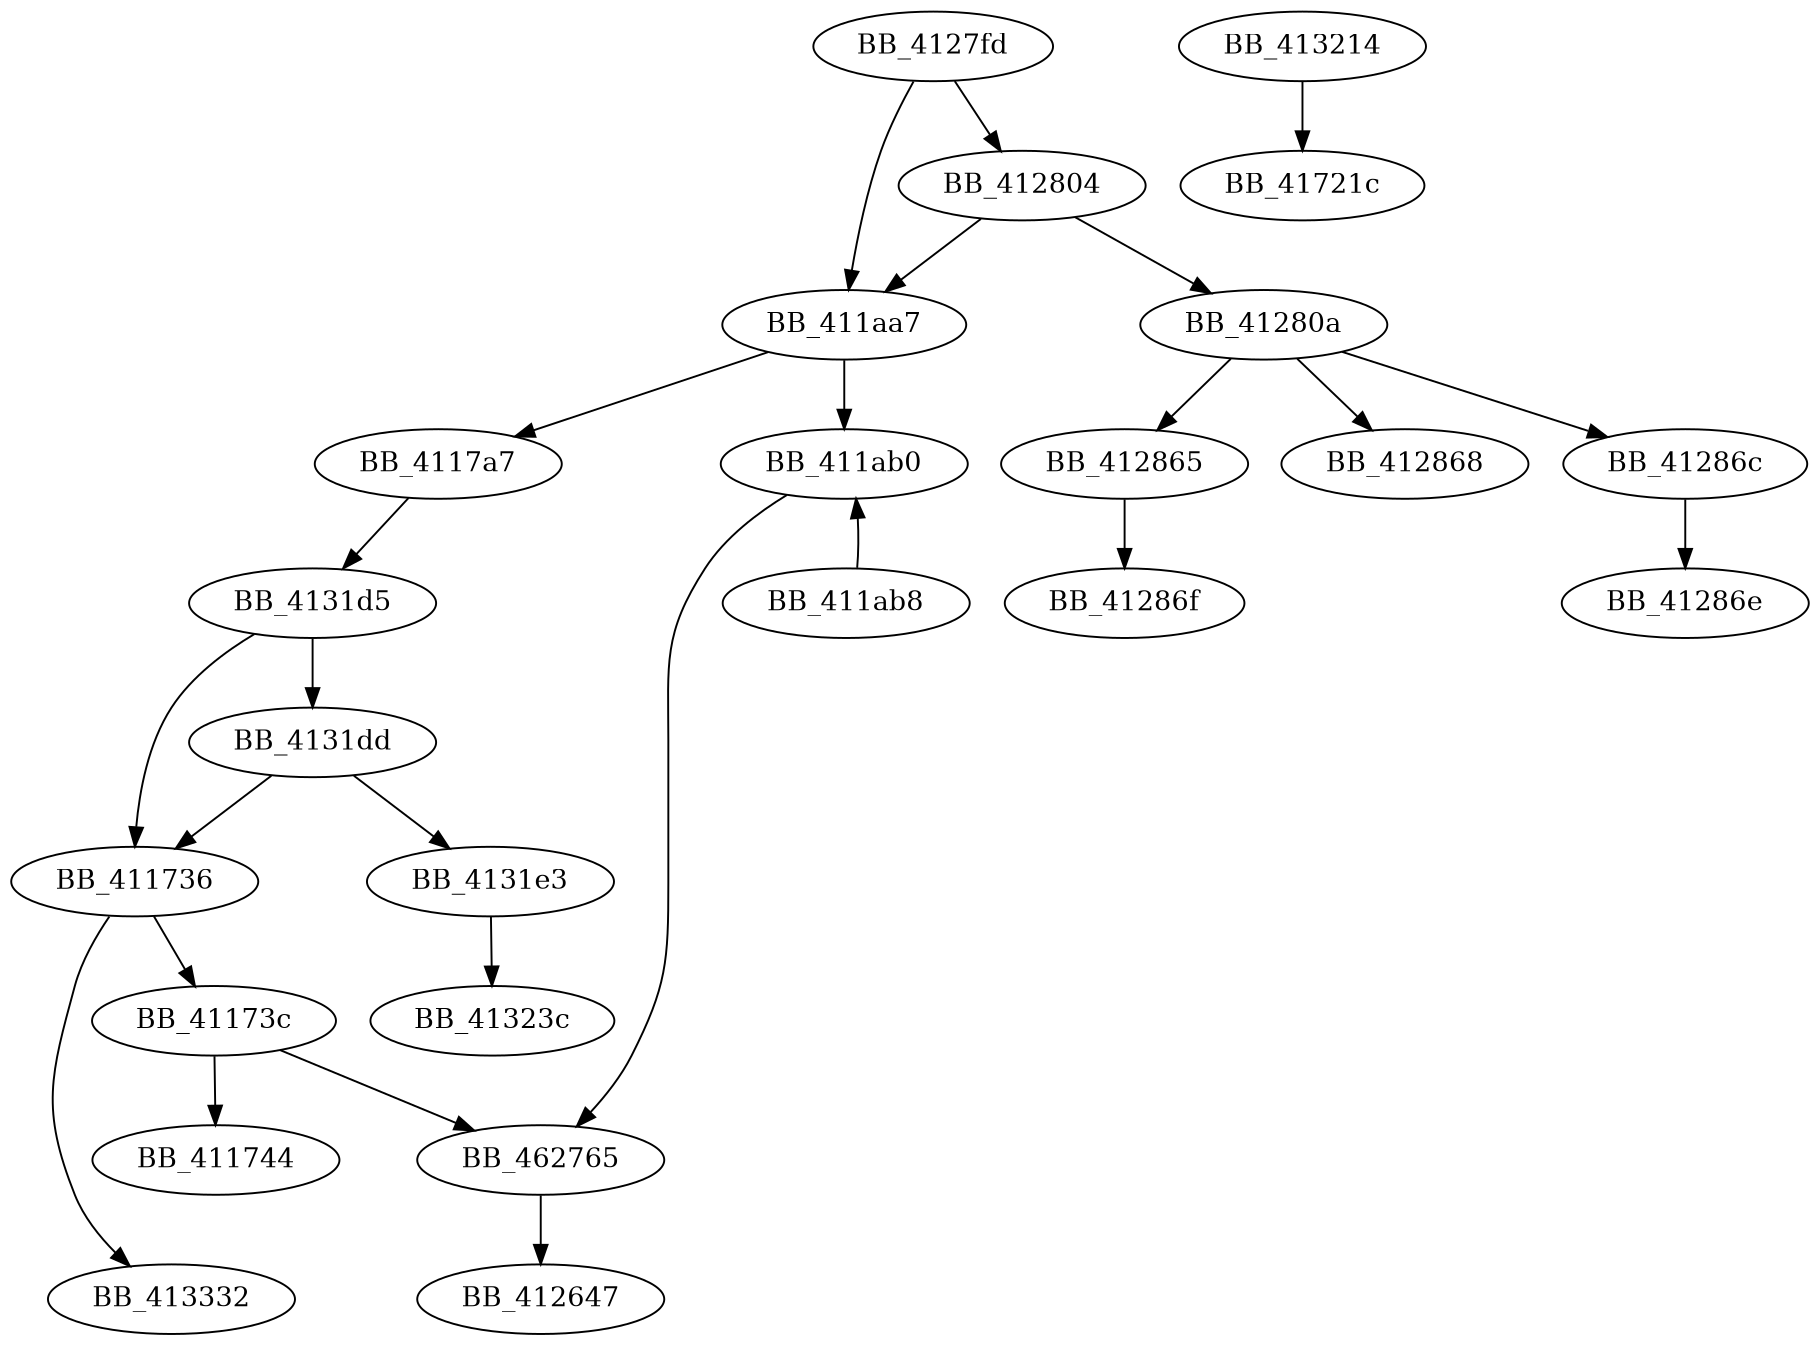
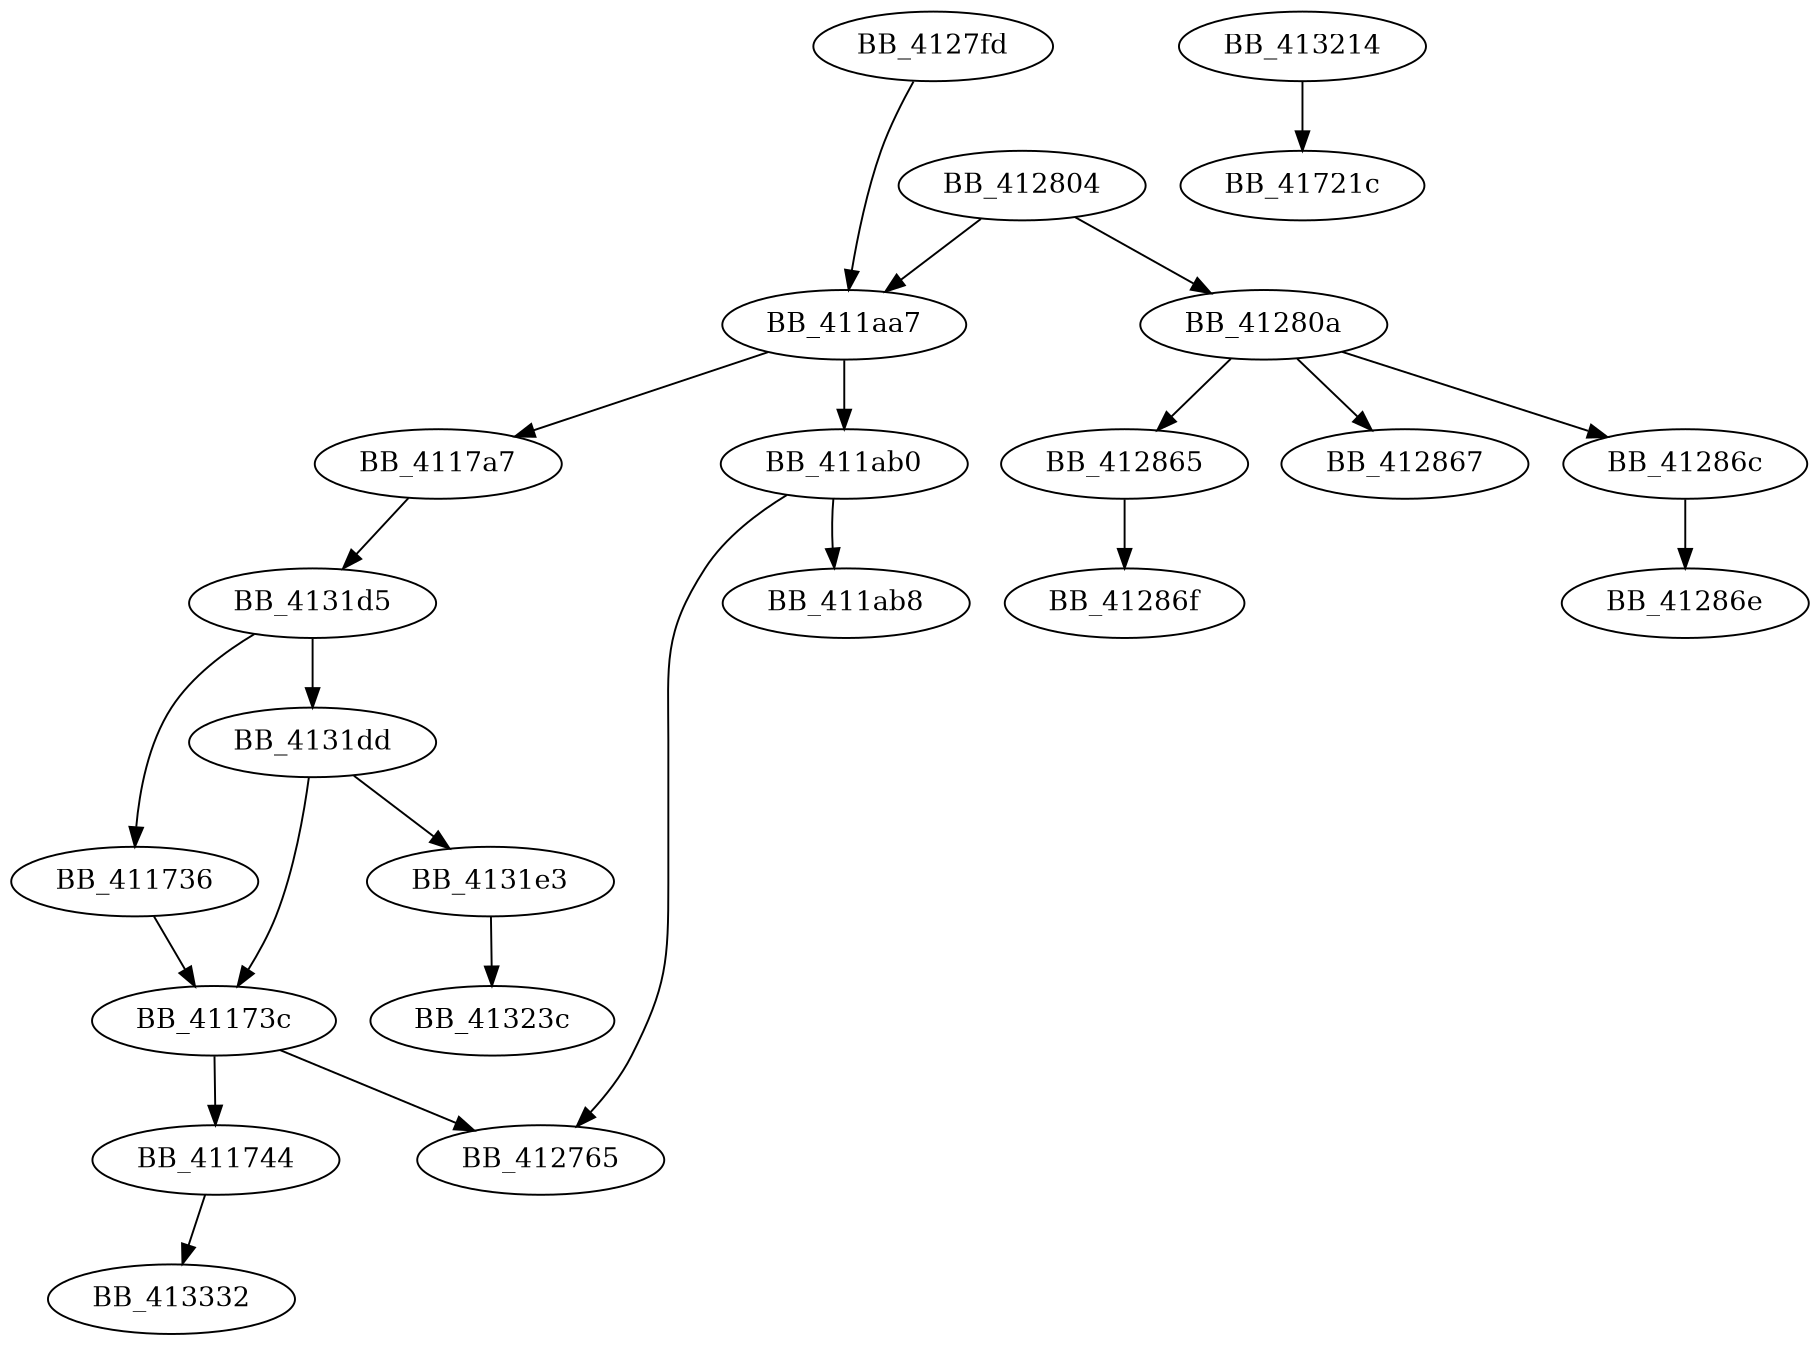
(972, 108) -> none
(1405, 464) -> (1405, 464)
(858, 543) -> (832, 524)
(231, 806) -> (289, 877)
(53, 1087) -> (197, 1220)
(541, 1160) -> (541, 1160)
(541, 1299) -> none
